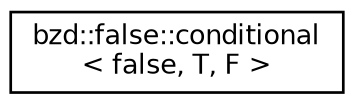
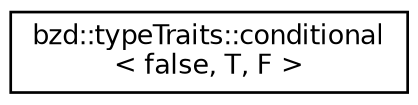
(177, 52) -> (209, 52)
